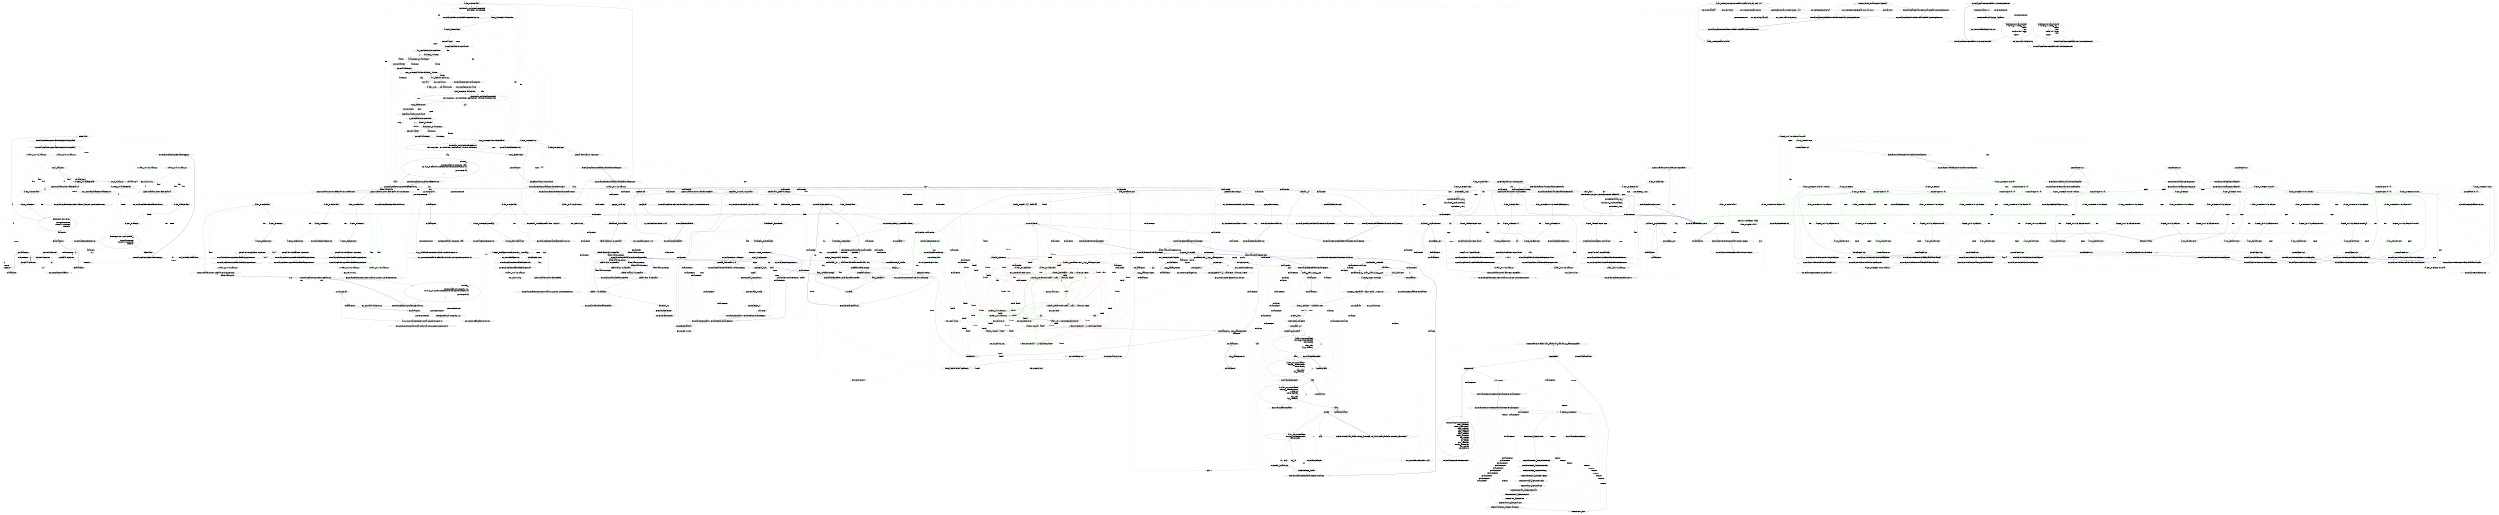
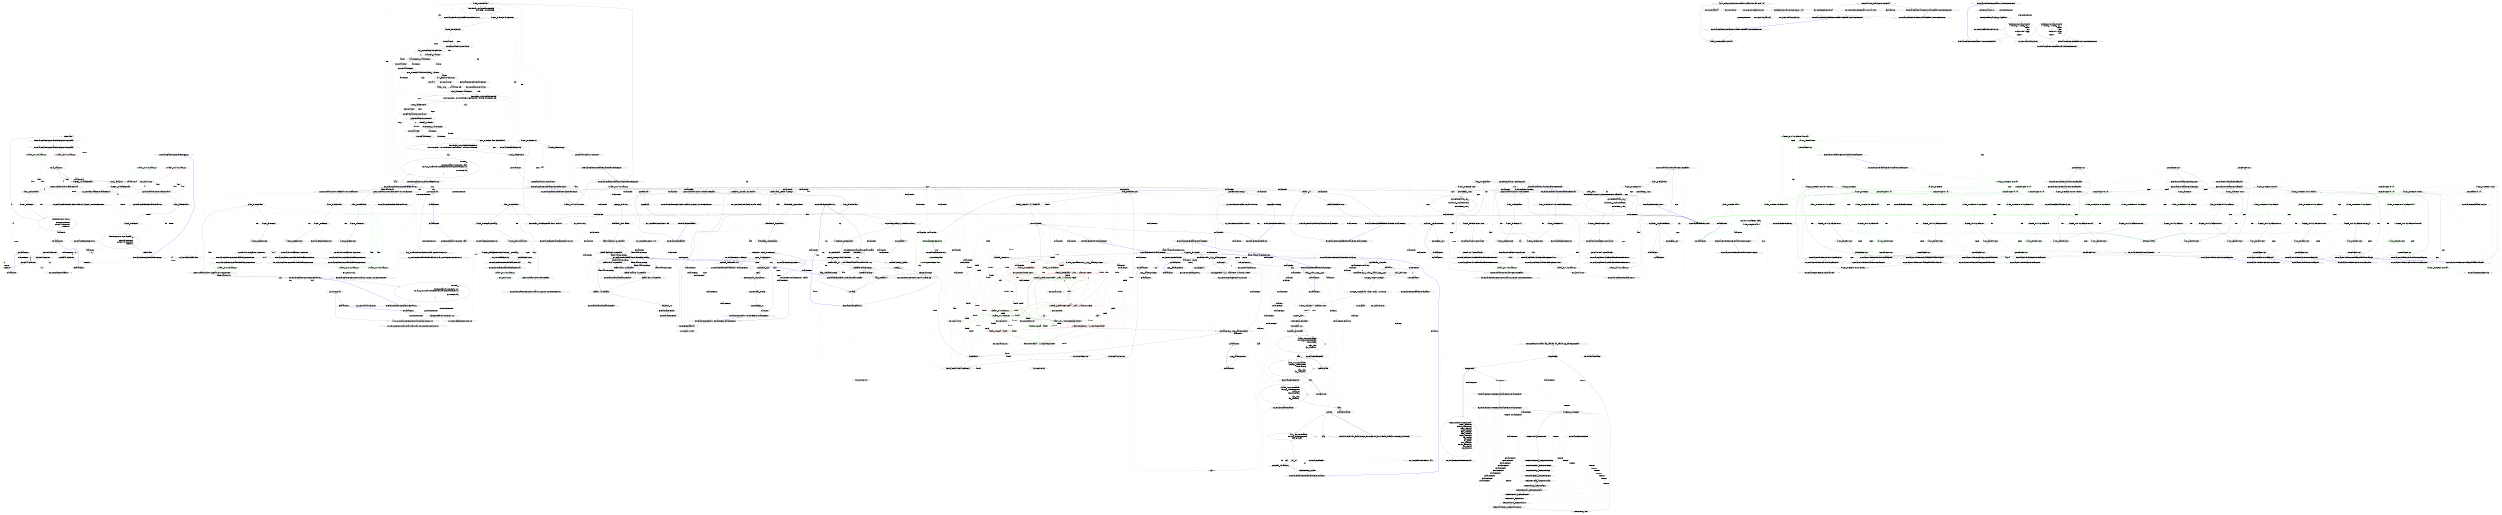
(953, 308) -> (955, 308)
